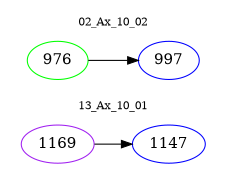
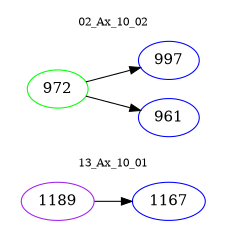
(58, 60) -> (58, 89)
none -> (169, 118)
(58, 144) -> (58, 201)
(169, 144) -> (169, 201)
